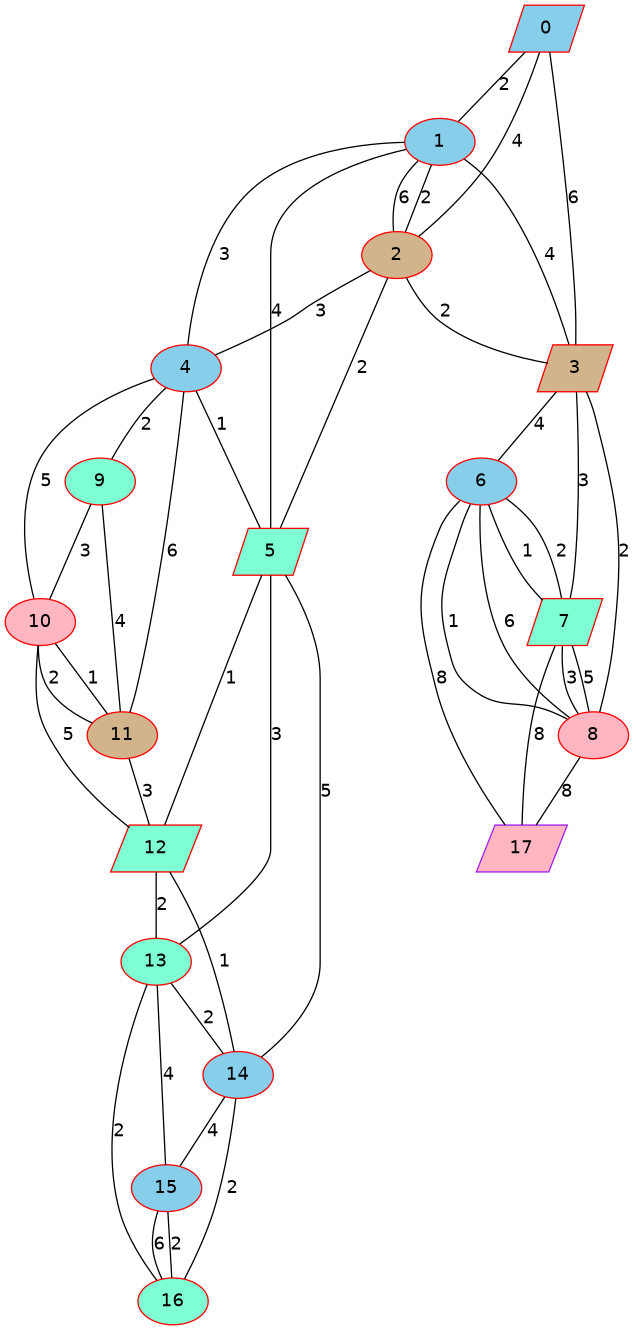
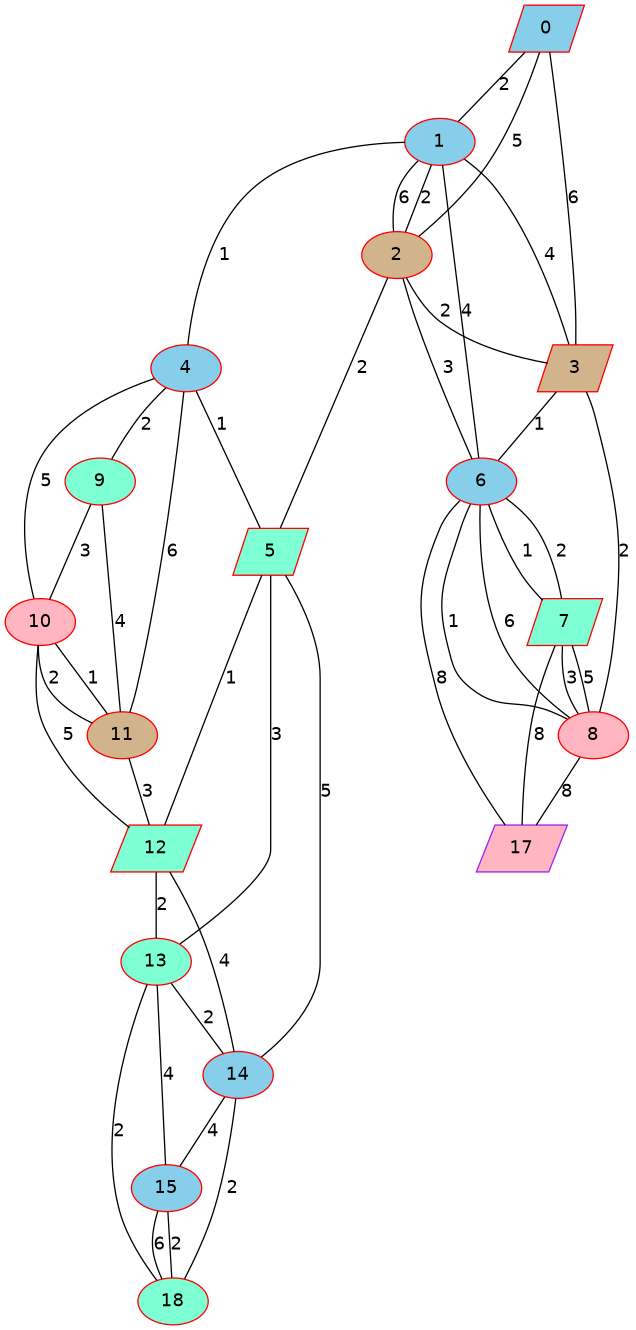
(518, 142) -> (518, 142)
(225, 255) -> (225, 255)
(271, 299) -> (461, 312)
(294, 316) -> (435, 370)
(540, 425) -> (540, 425)
(578, 495) -> none
(225, 962) -> (225, 962)
(173, 1301) -> (173, 1301)
